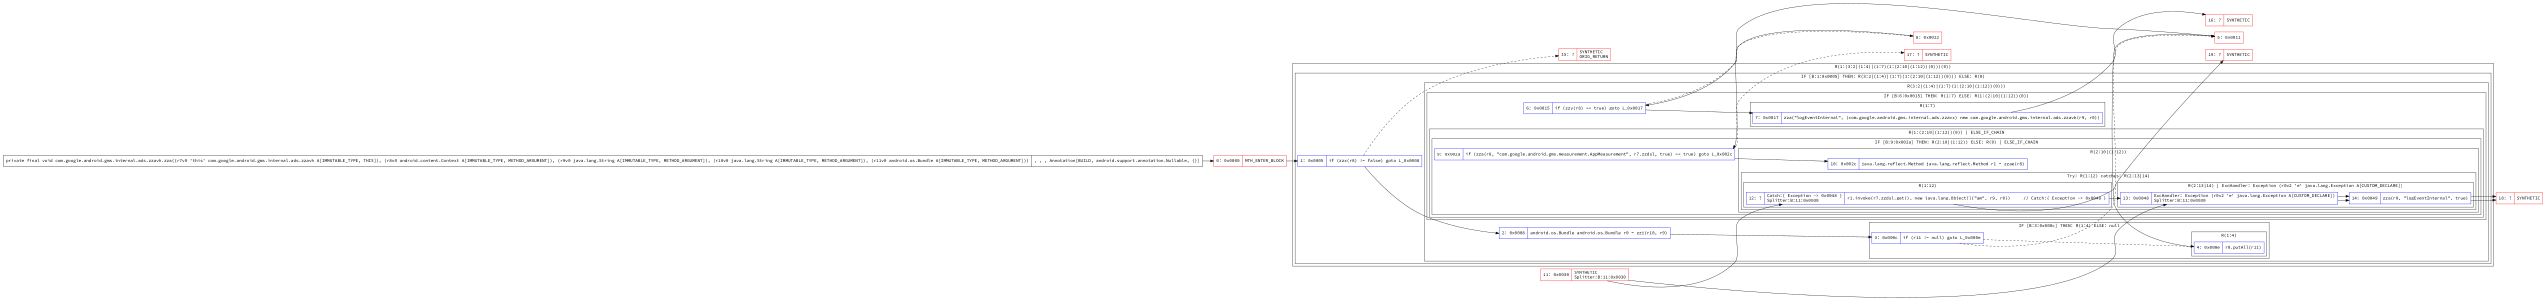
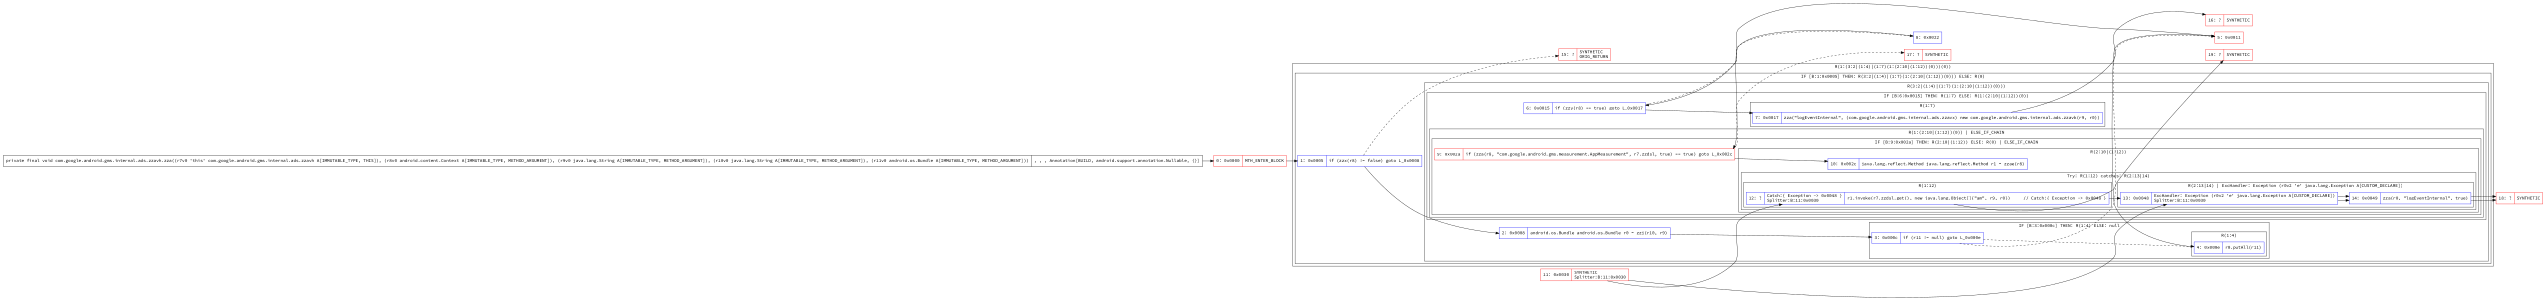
(1928, 38) -> (1928, 38)
(1585, 154) -> (1585, 154)
